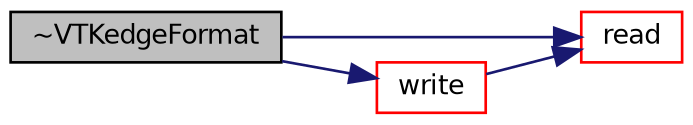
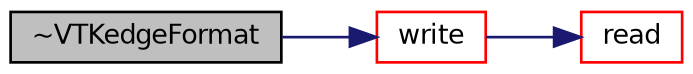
(418, 37) -> none
